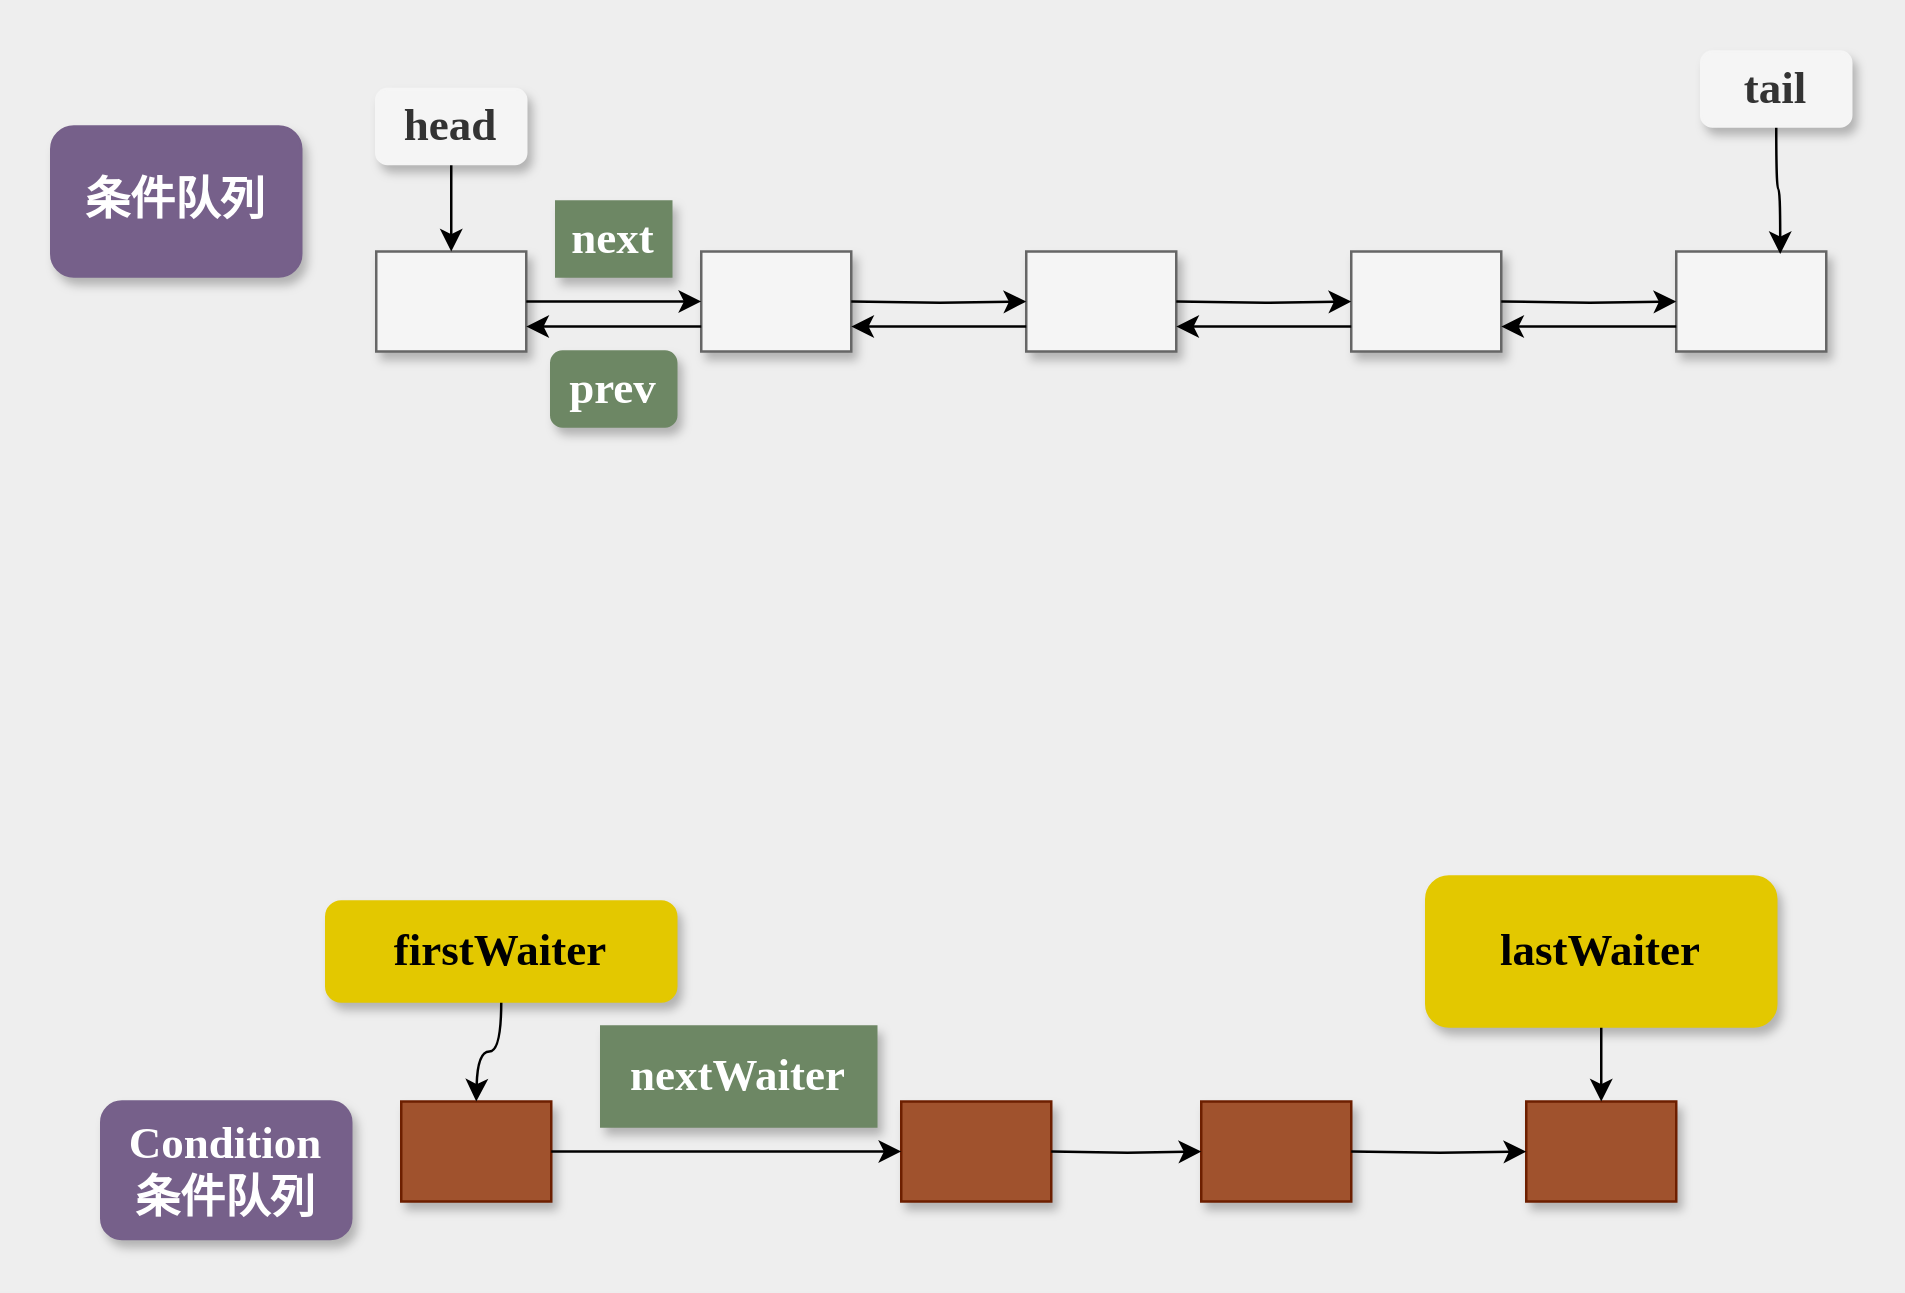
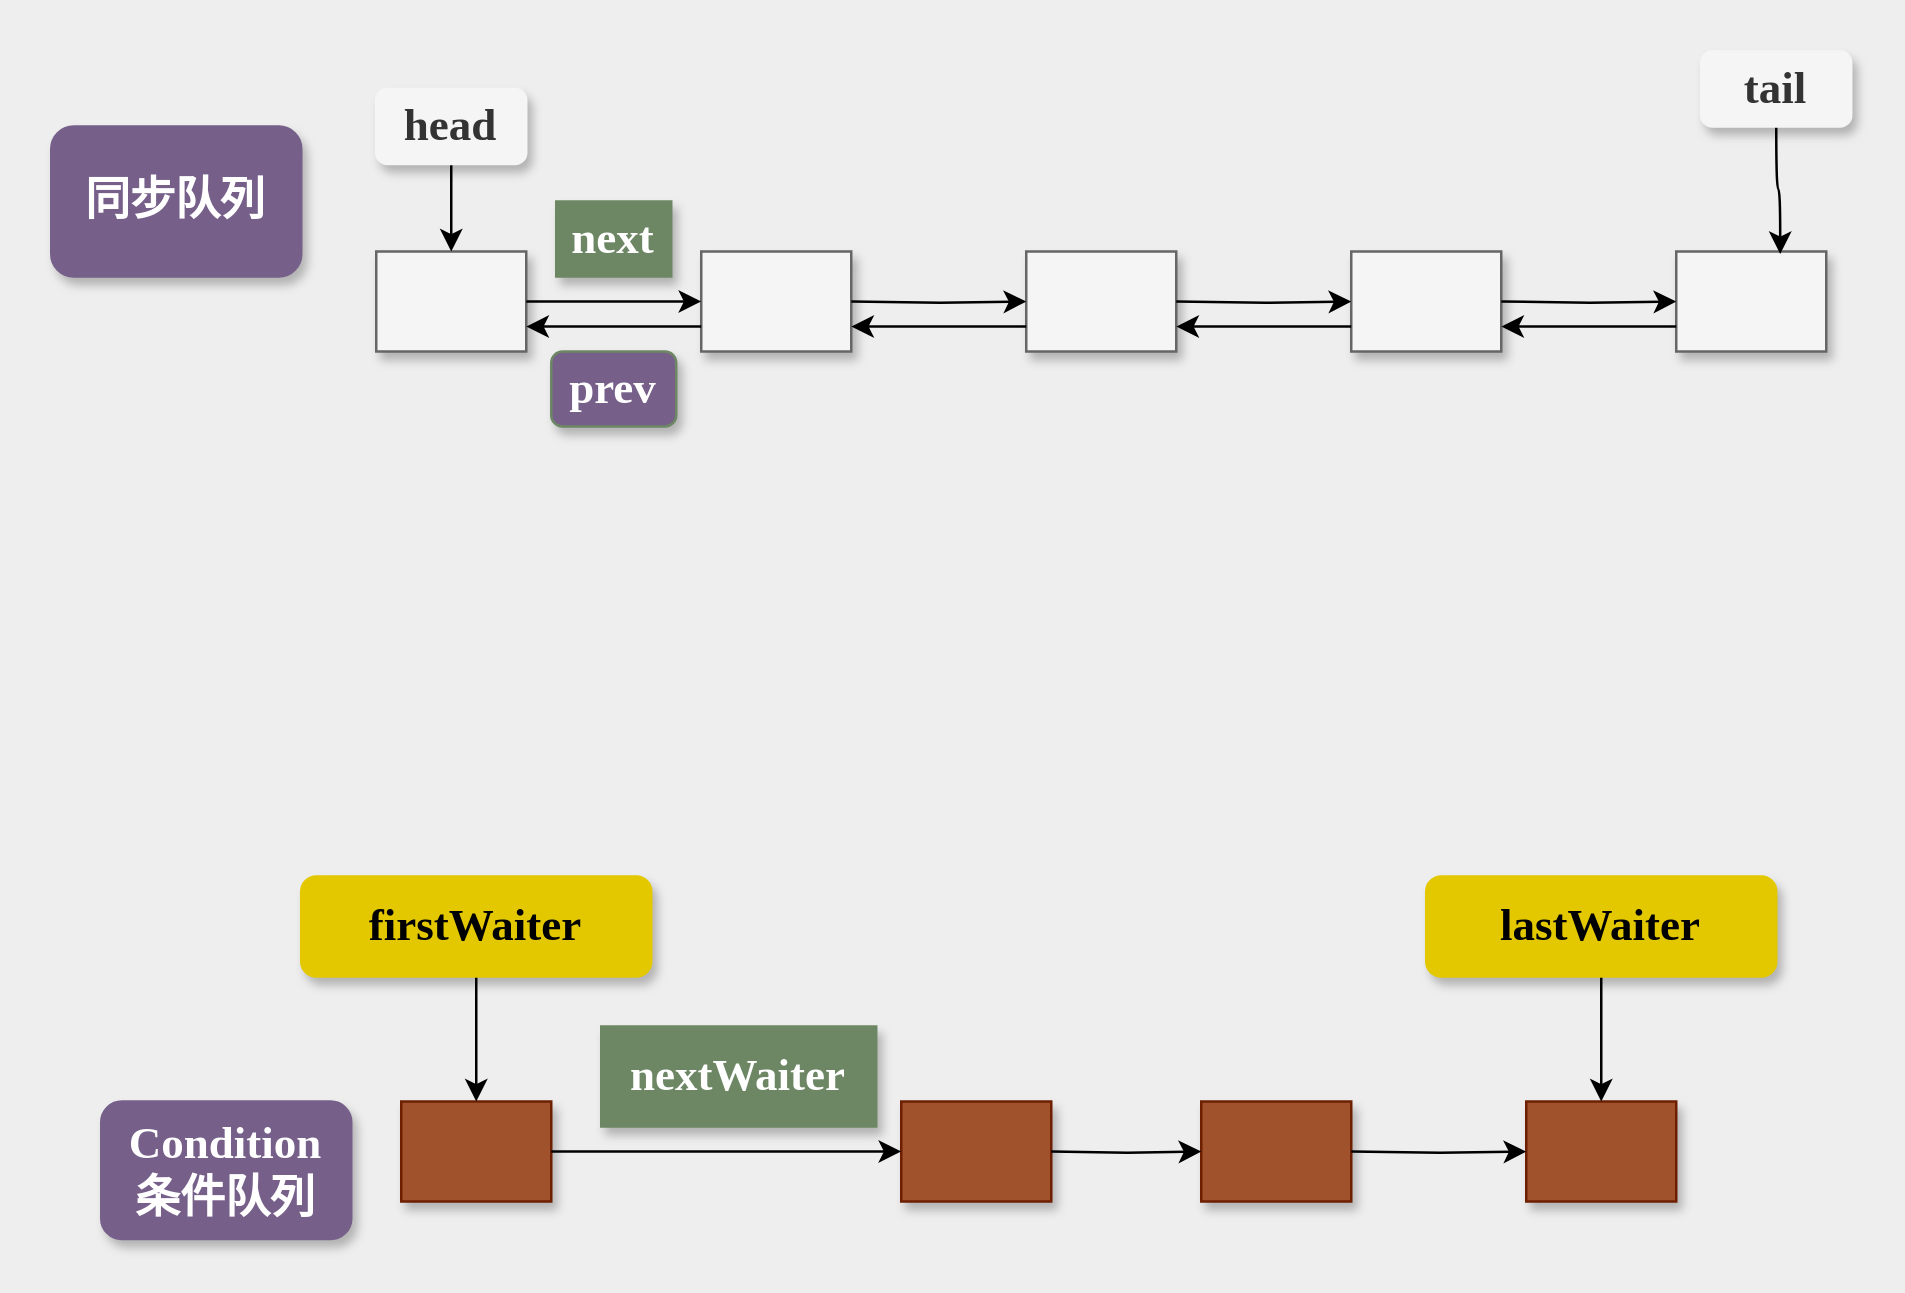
(176, 201) -> (176, 201)
(614, 389) -> (614, 389)
(501, 951) -> (476, 926)
(1601, 951) -> (1601, 926)
